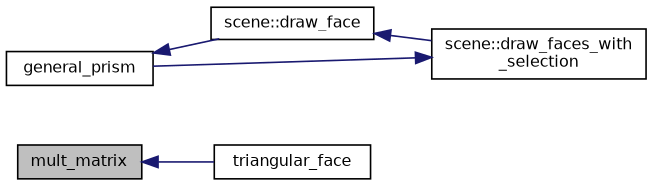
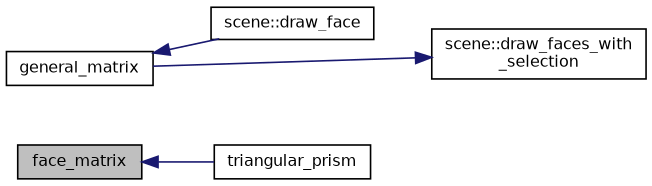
(411, 38) -> none
(80, 68) -> (80, 68)
(80, 162) -> (80, 162)
(292, 162) -> (292, 162)
